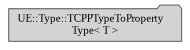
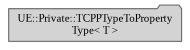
(95, 25) -> (95, 25)
